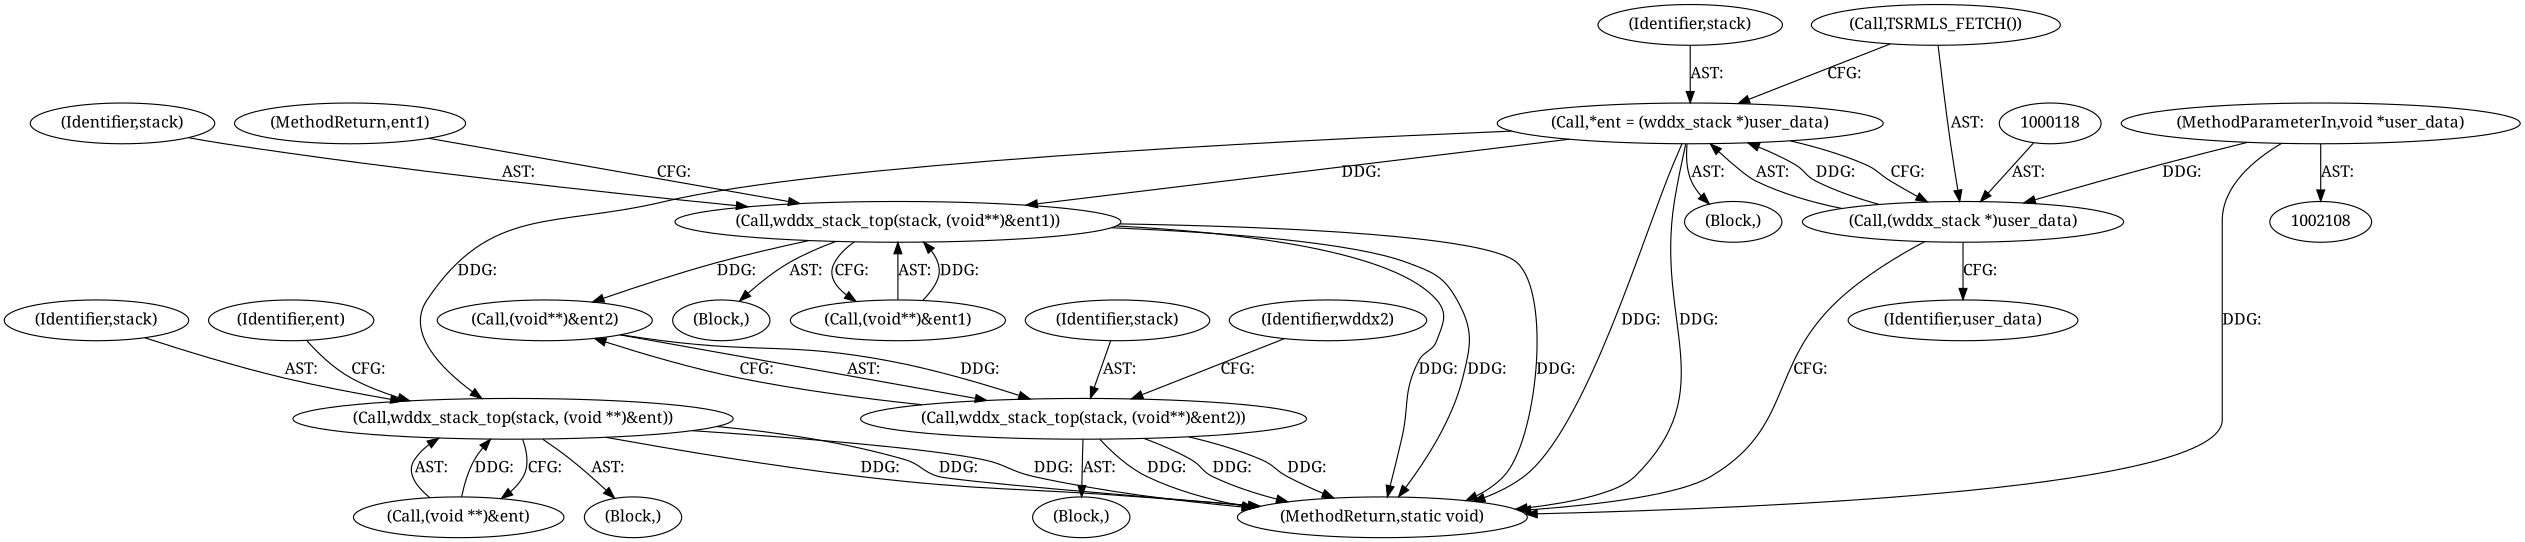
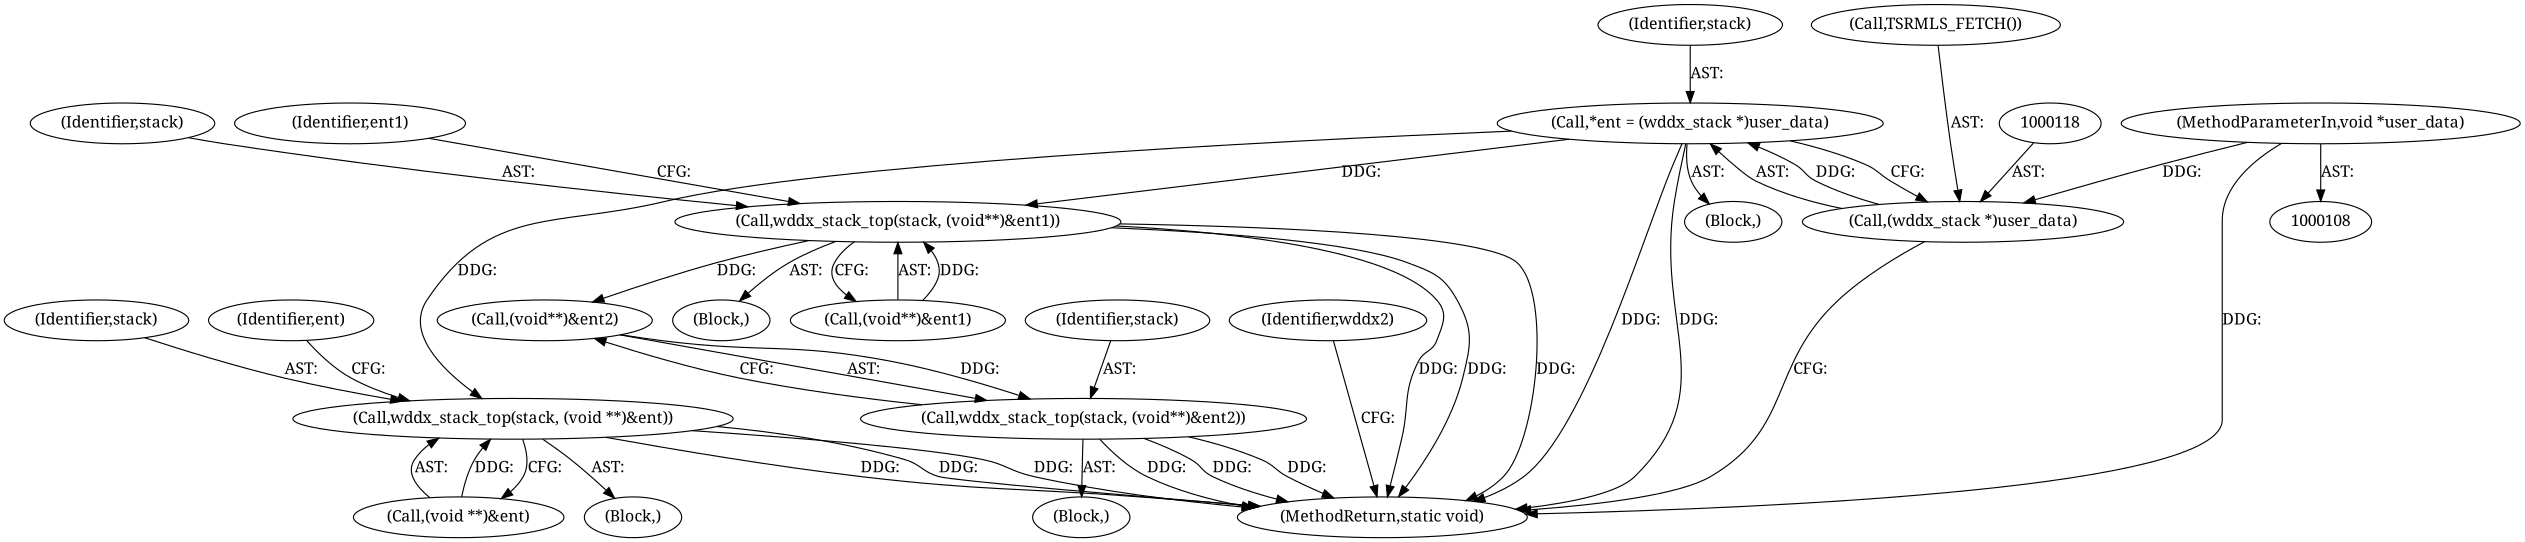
(1820, 72) -> none
(350, 123) -> (350, 123)
(2321, 222) -> (2321, 222)
(1963, 320) -> none
(1213, 367) -> (1354, 413)
